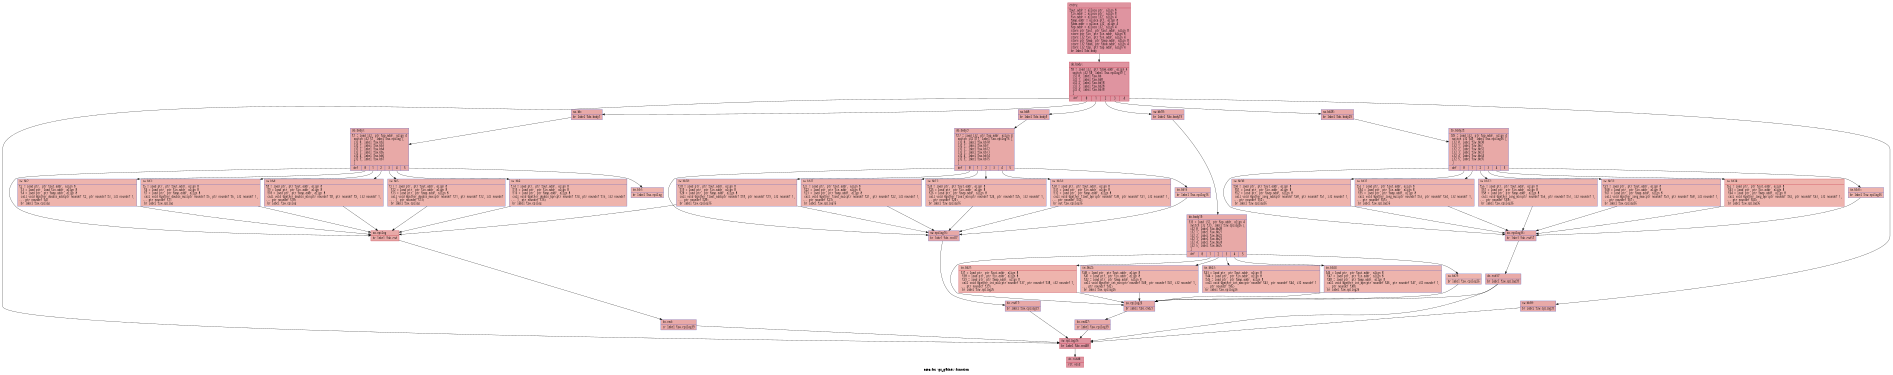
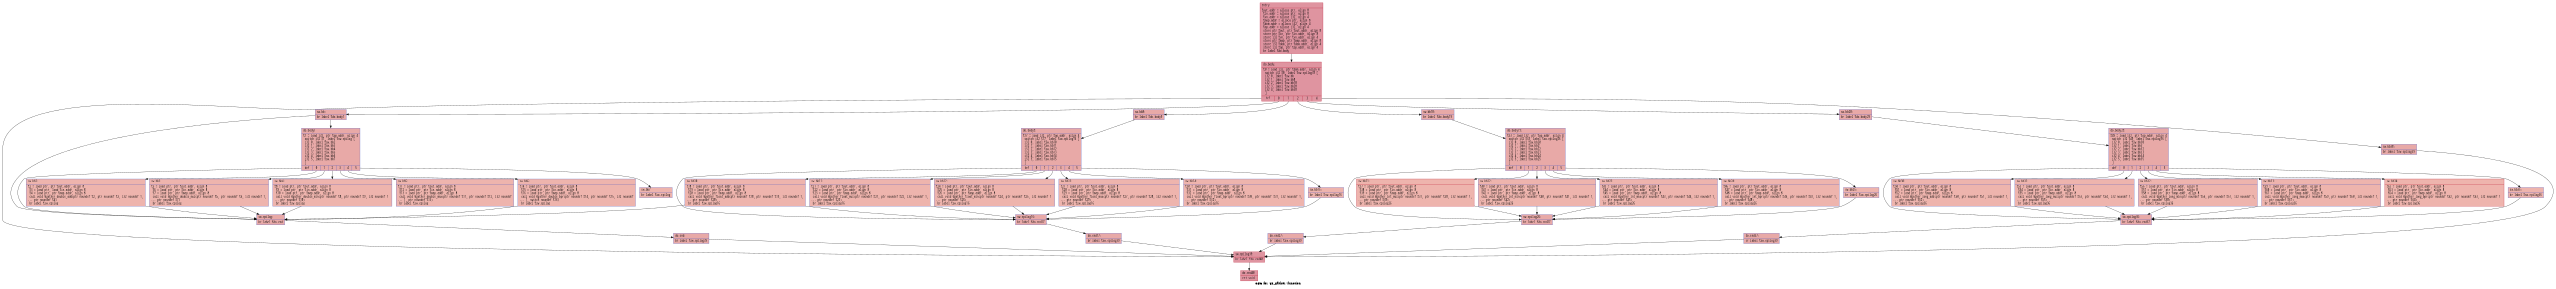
none -> (1119, 193)
(529, 200) -> (539, 200)
(1067, 204) -> (1202, 204)
(411, 218) -> (33, 167)
(385, 236) -> (271, 220)
(1406, 298) -> (1577, 211)
